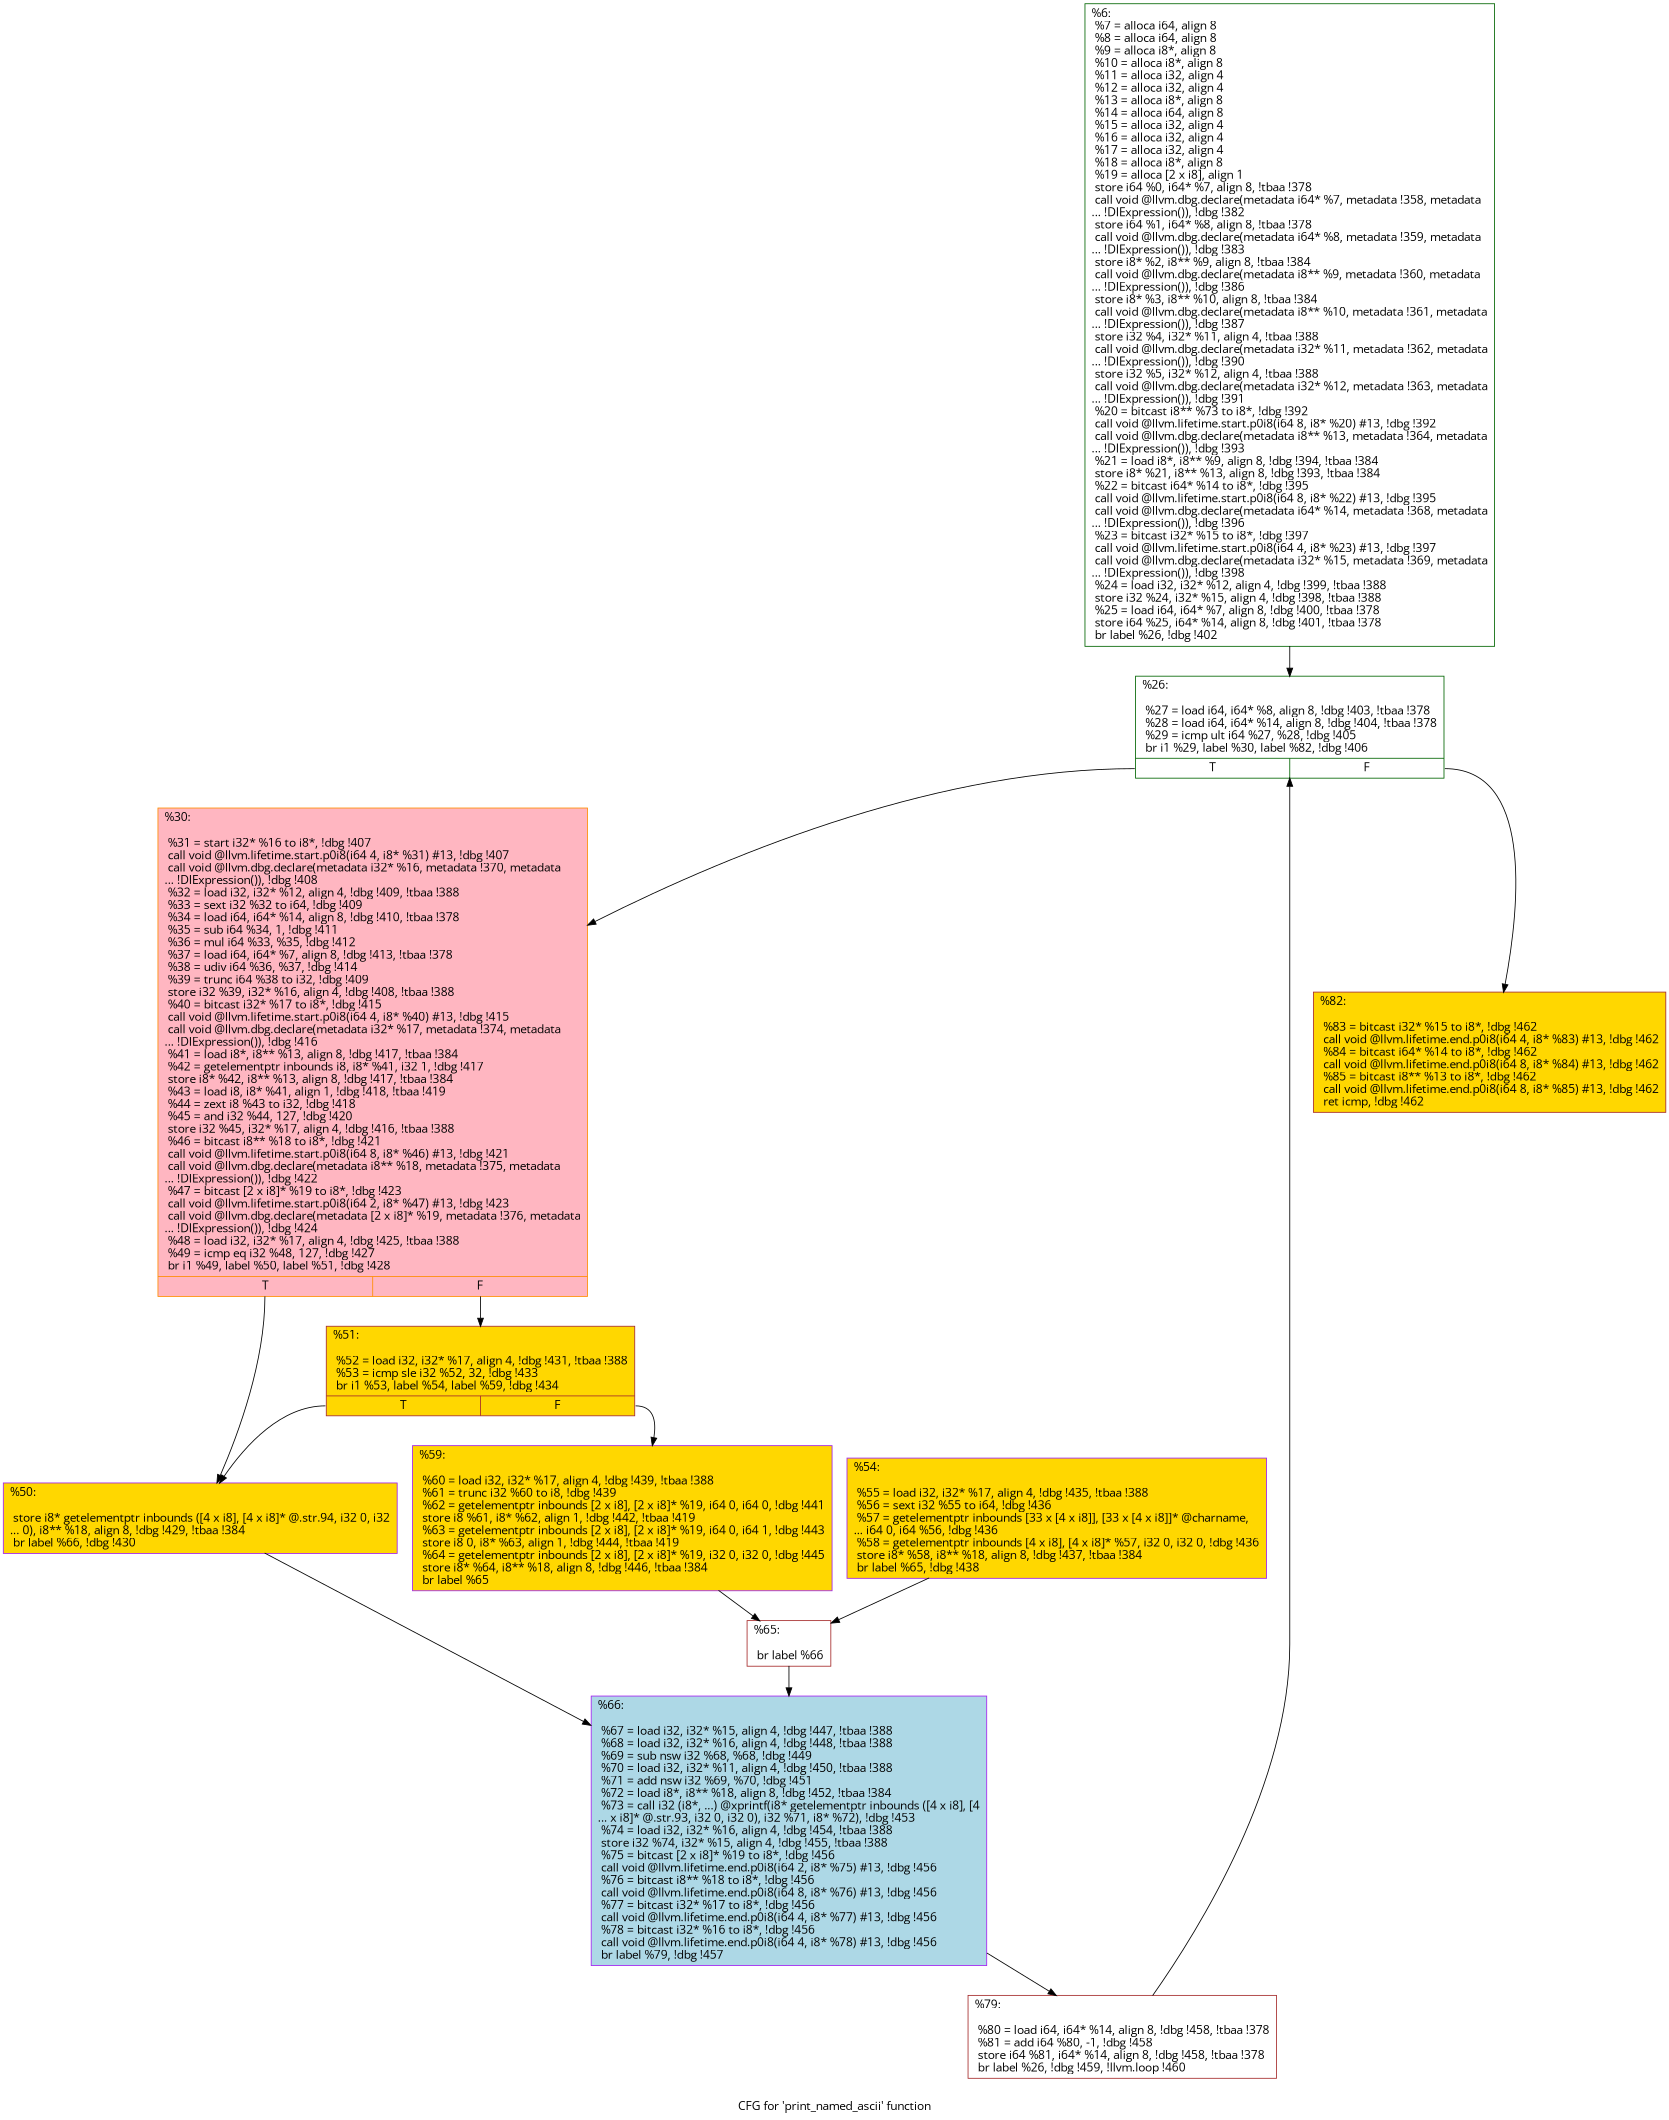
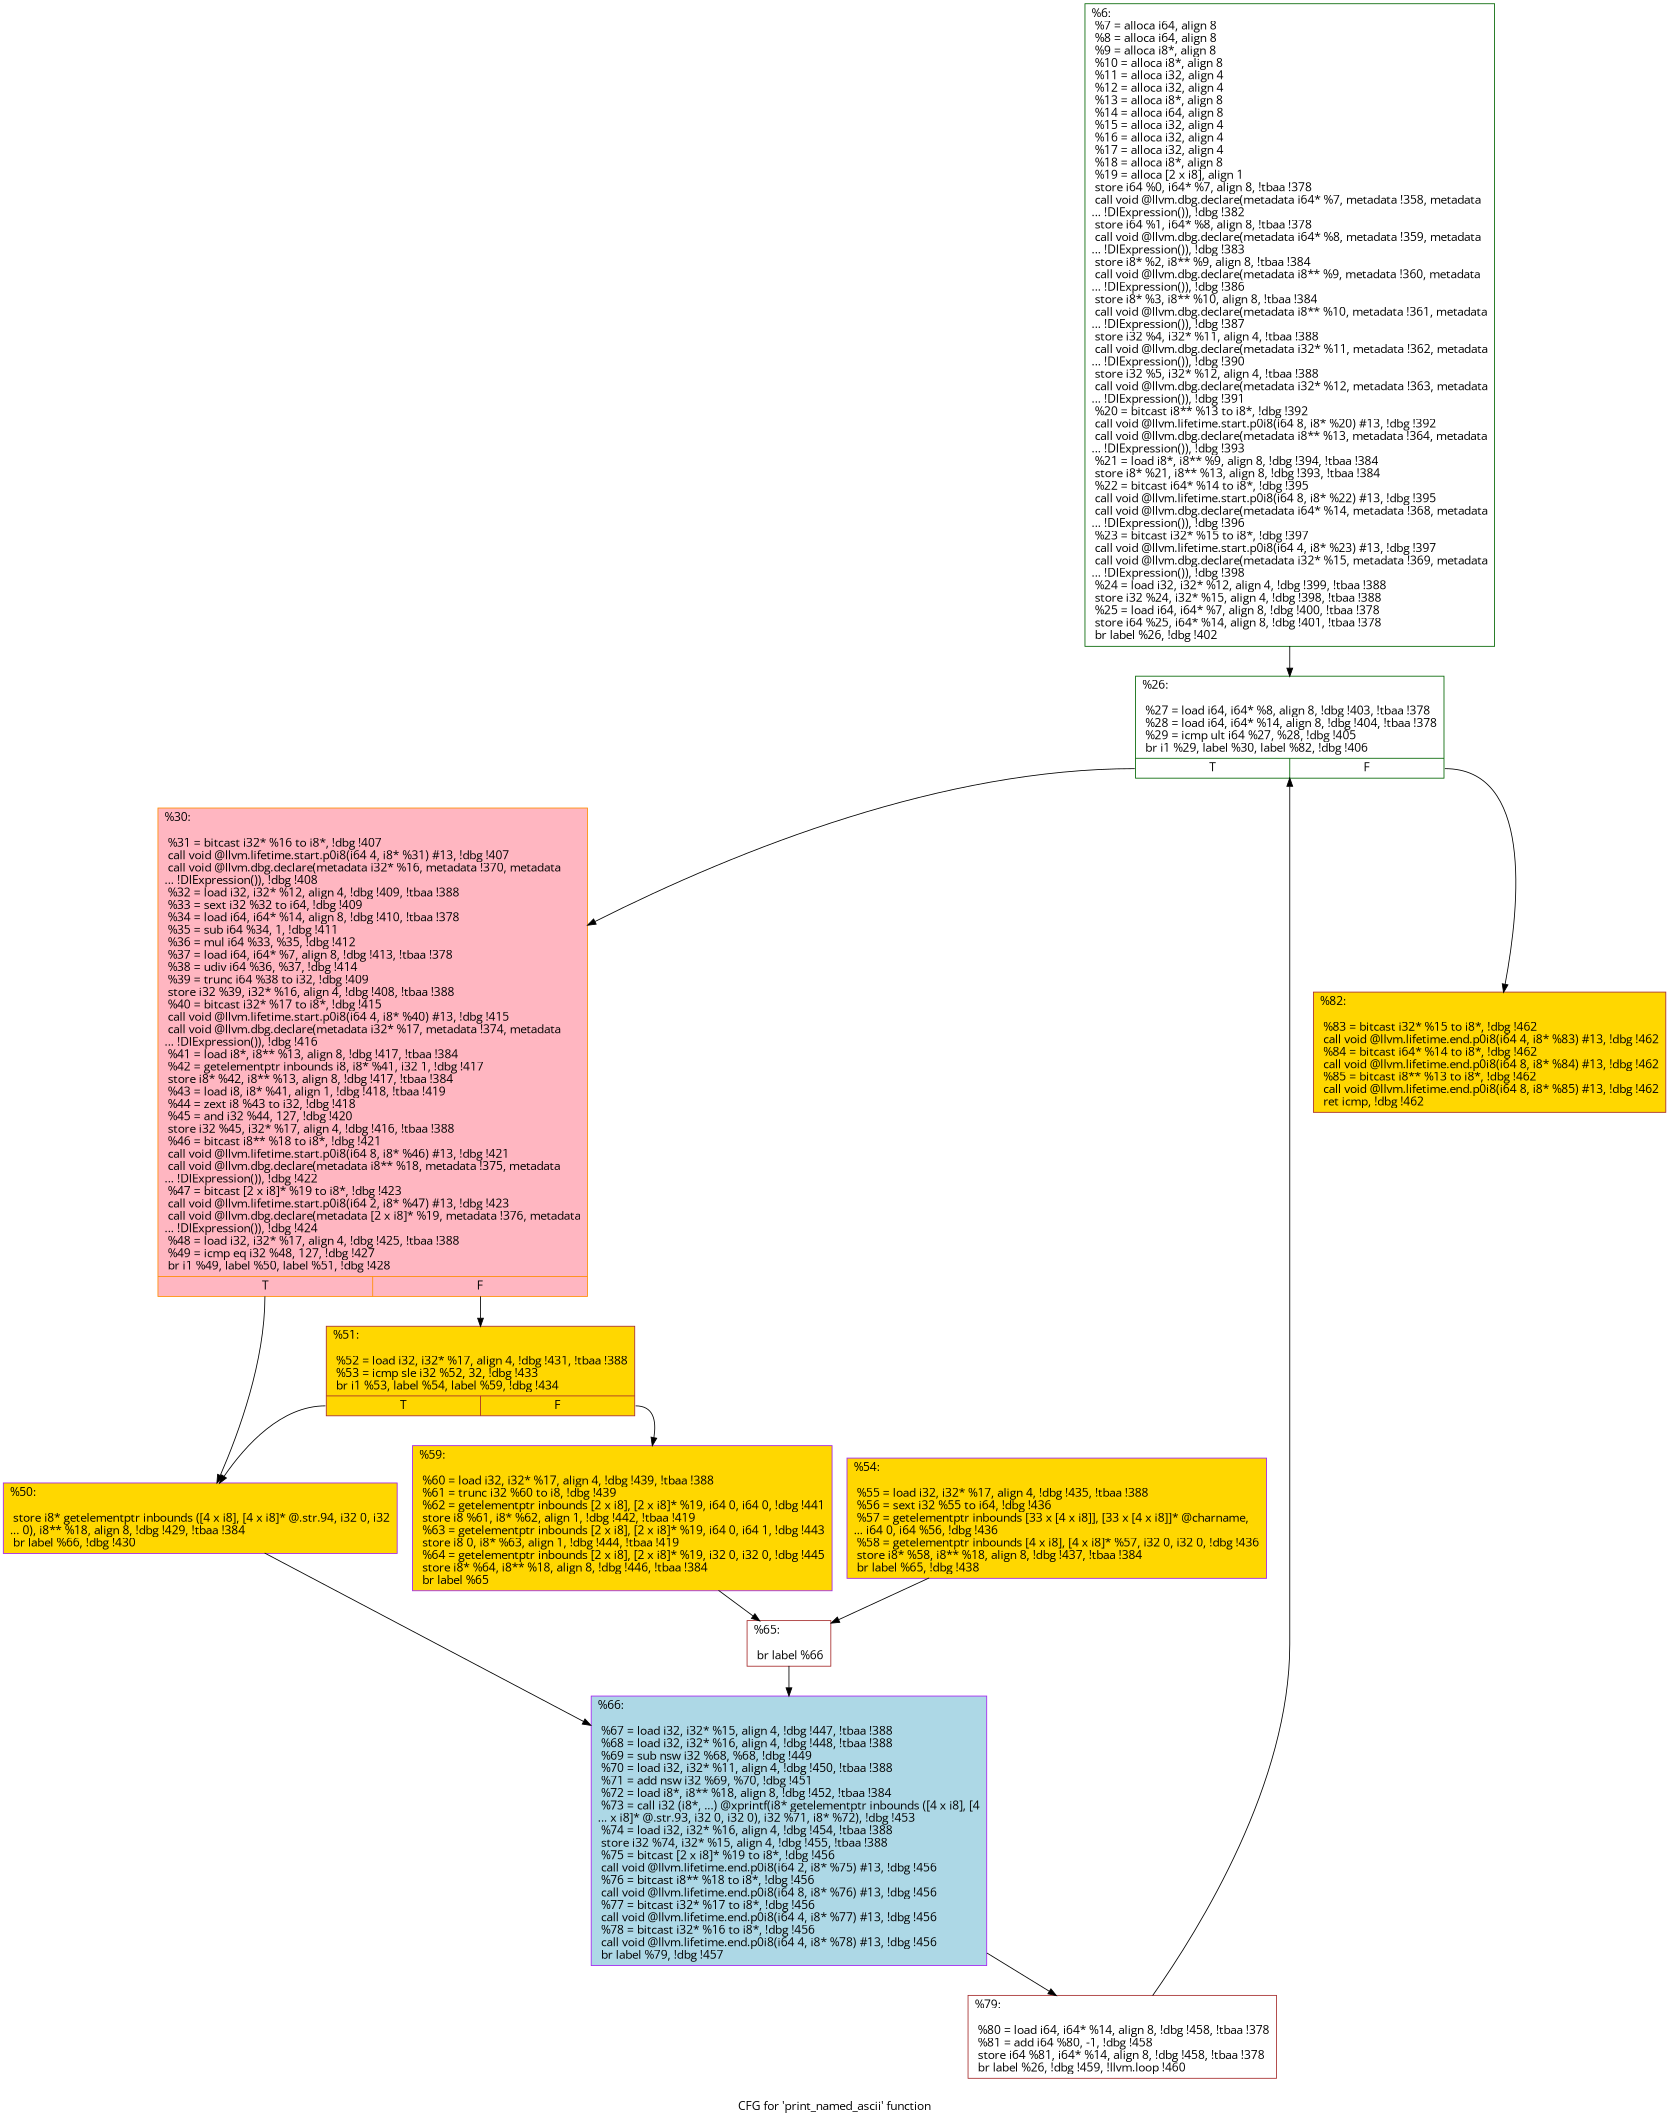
(1200, 412) -> (1200, 412)
(268, 843) -> (273, 843)
